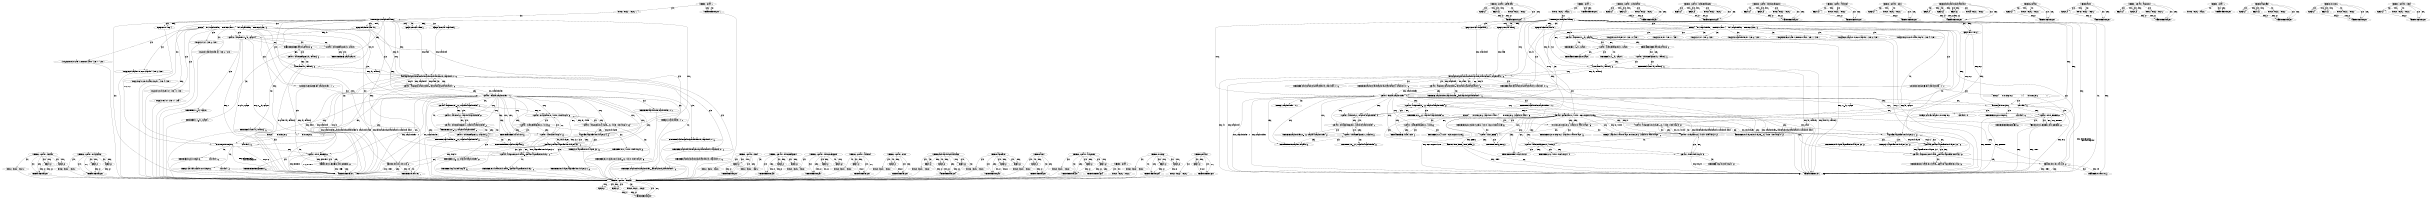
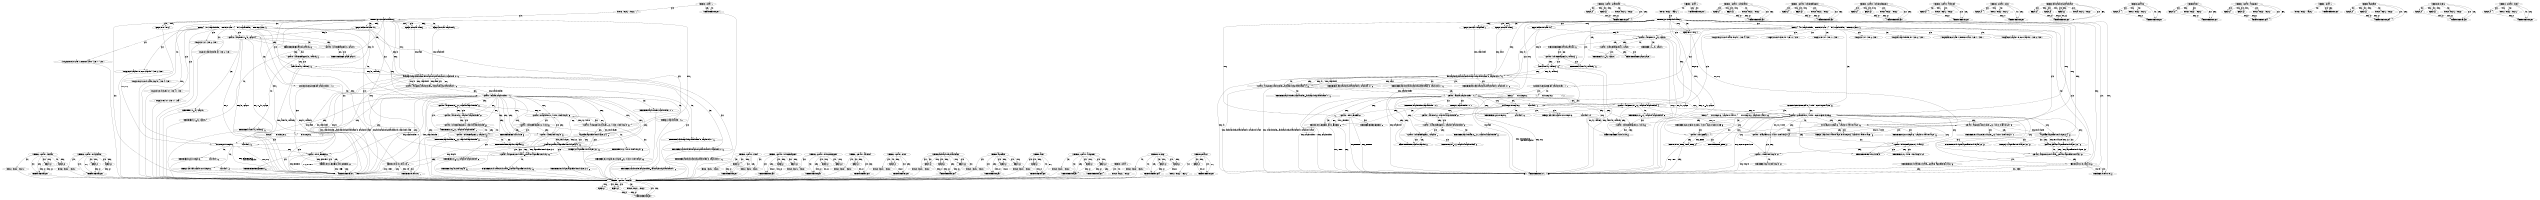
none -> (1810, 106)
(1446, 135) -> none
